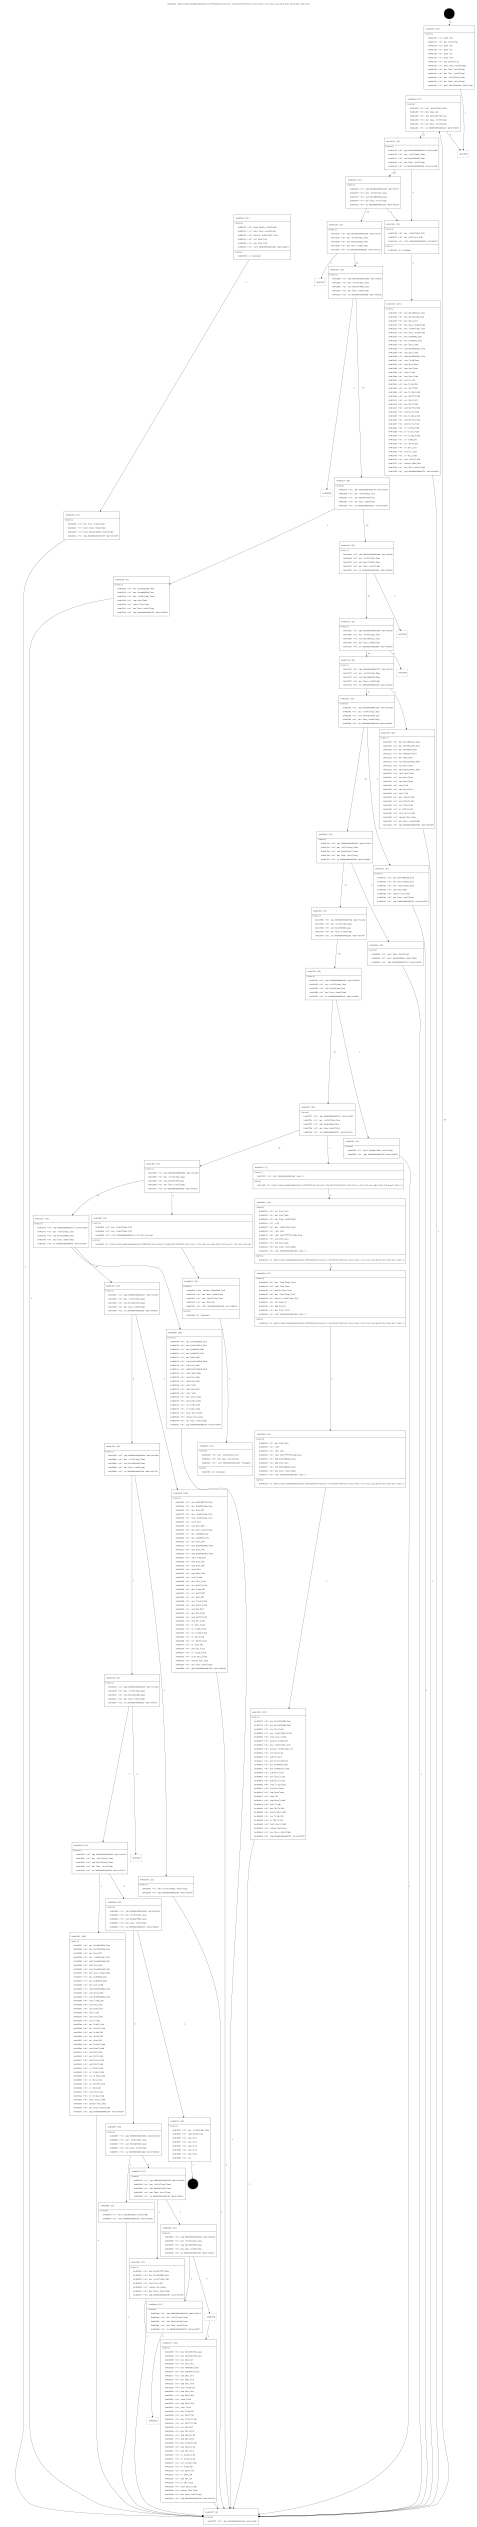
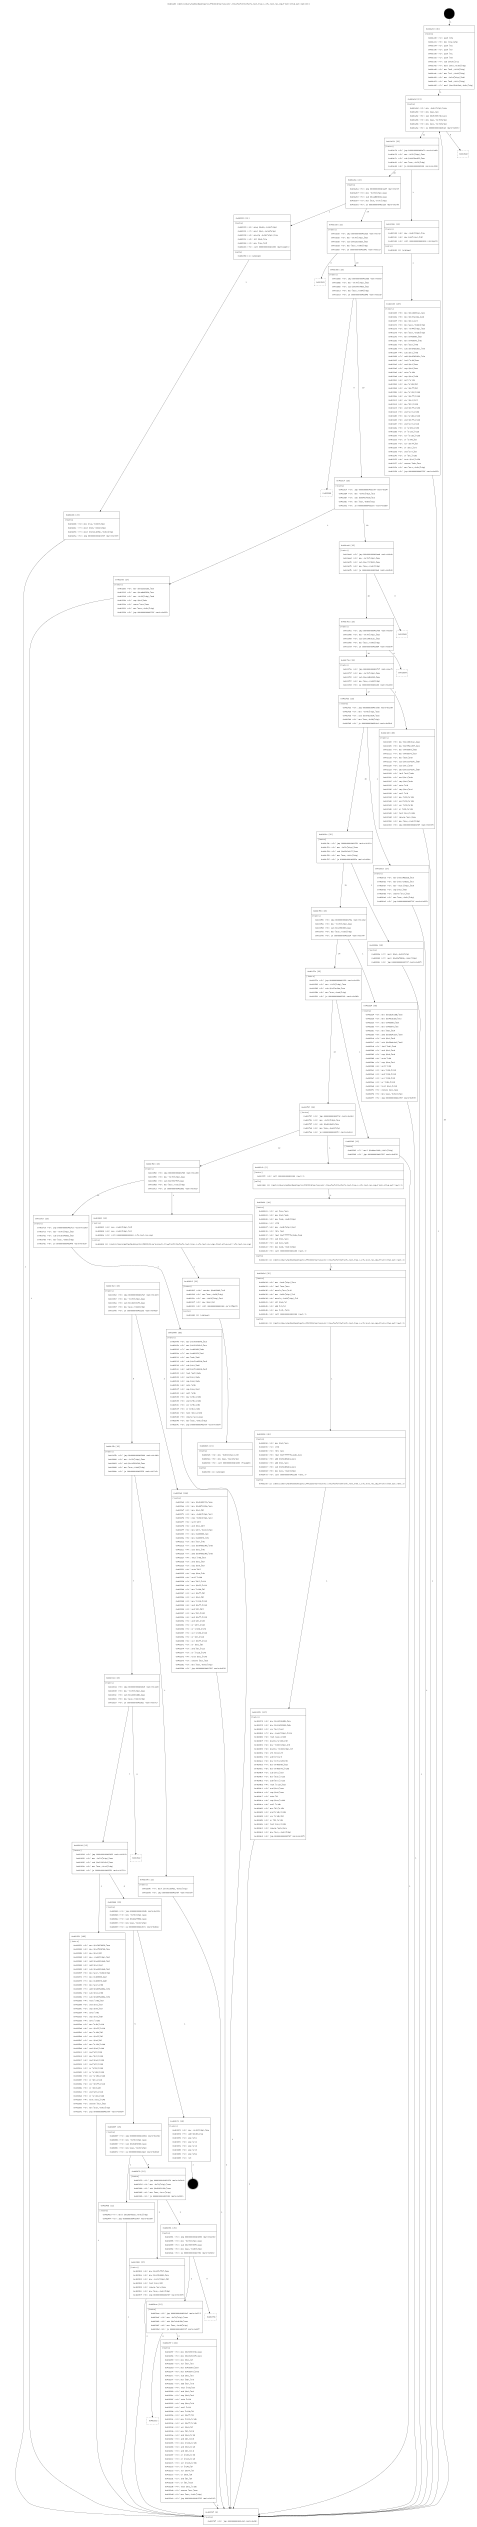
(464, 119) -> (439, 92)
(392, 214) -> (319, 215)
none -> (389, 1052)
(92, 1265) -> none
(208, 2329) -> (177, 2336)
